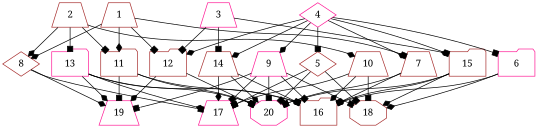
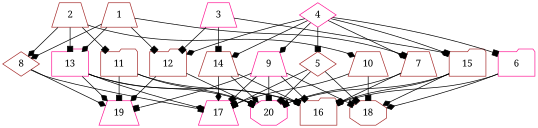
(119, 37) -> (98, 37)
(349, 83) -> none
